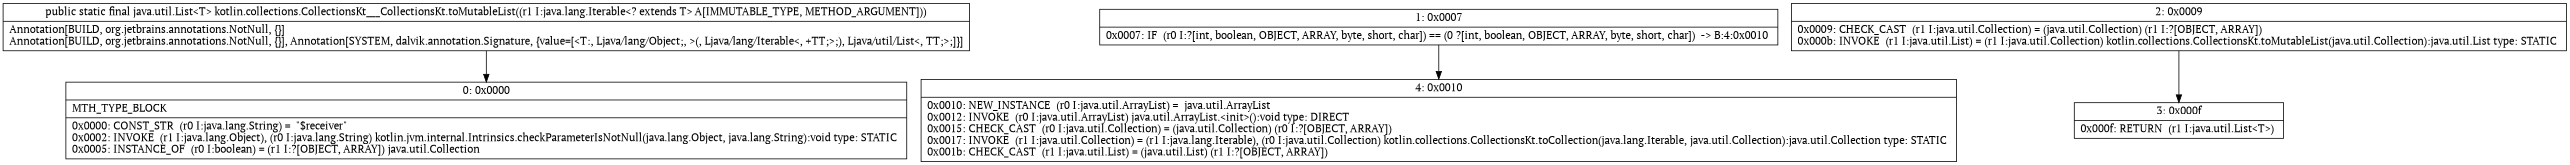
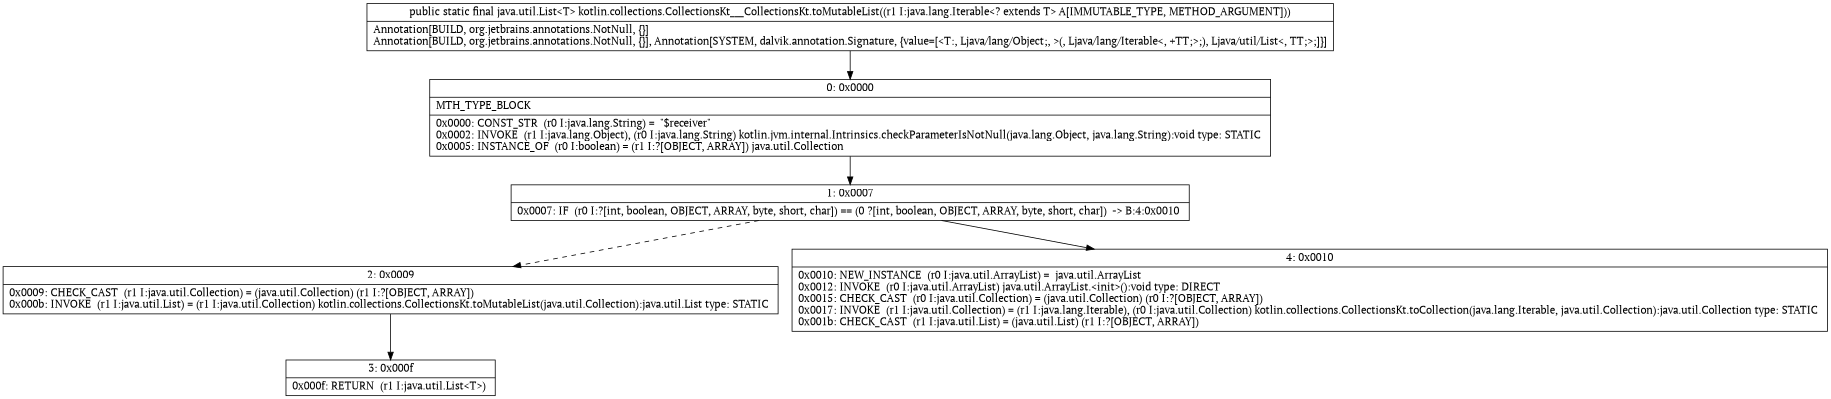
none -> (850, 167)
none -> (640, 243)
